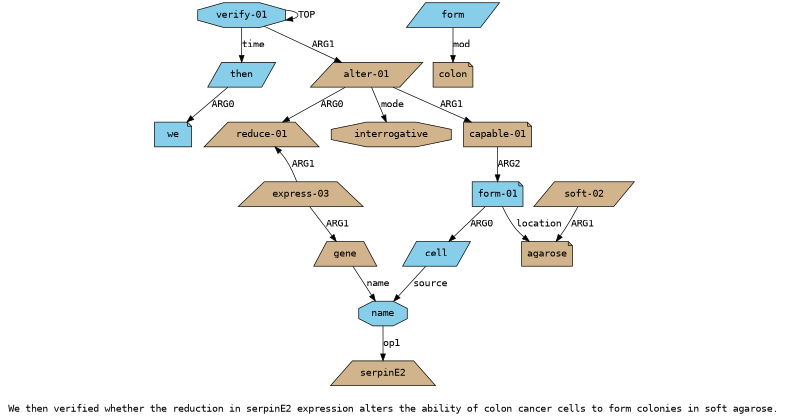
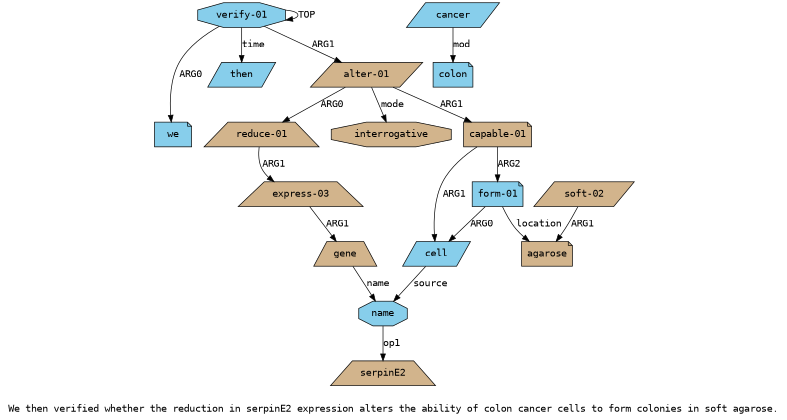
(453, 15) -> (453, 15)
(453, 75) -> (453, 75)
(210, 102) -> (179, 62)
(290, 166) -> (260, 163)
none -> (442, 184)
